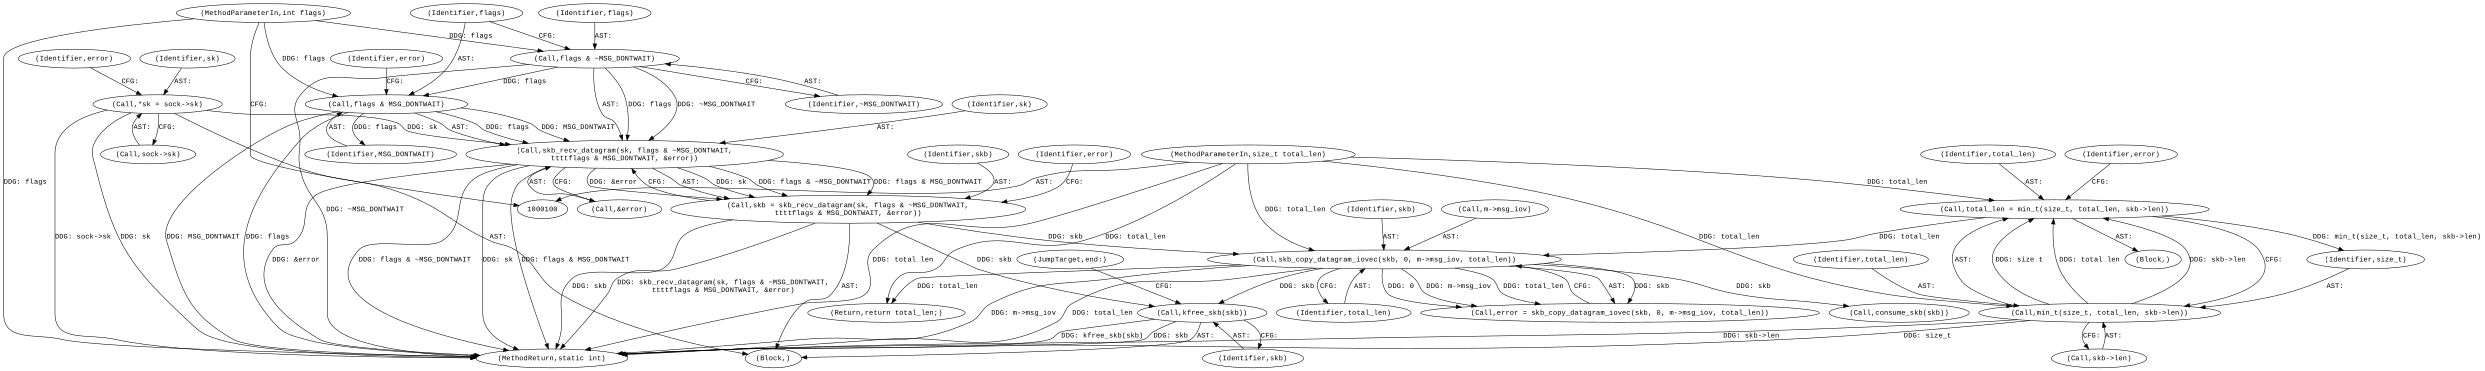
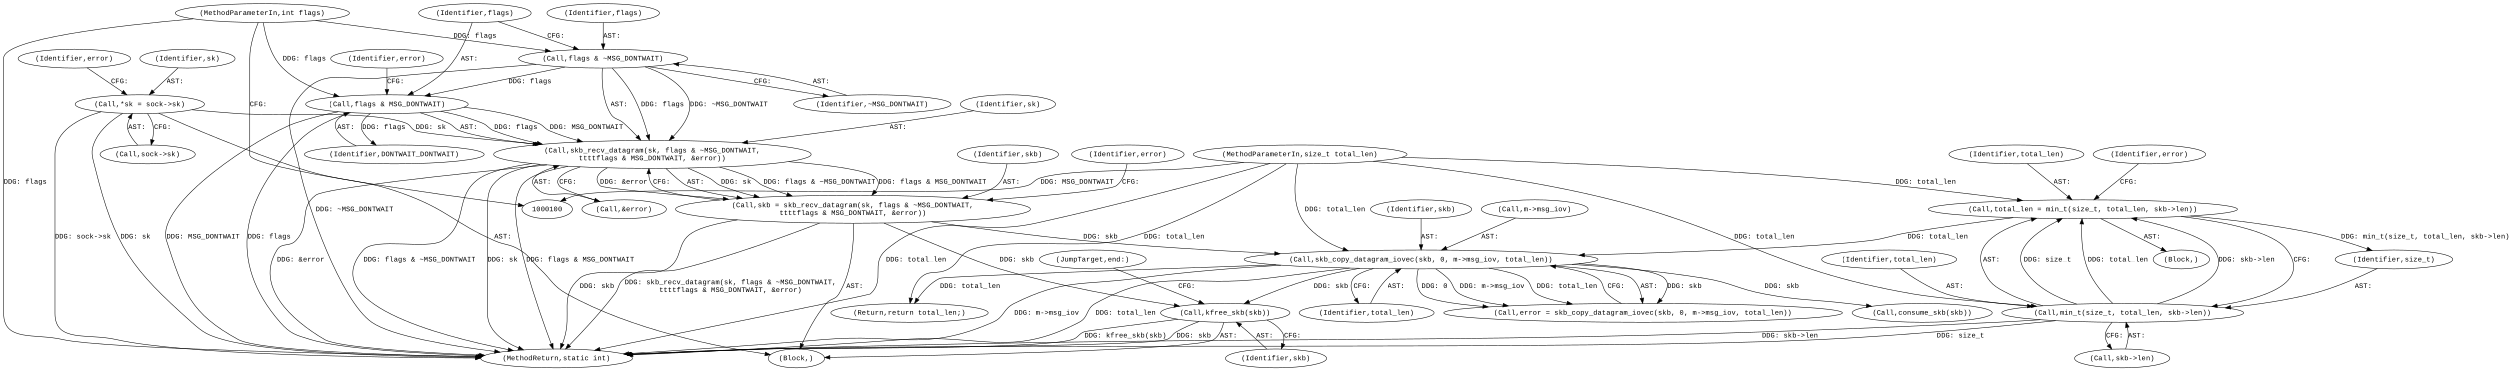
(381, 154) -> (394, 154)
(1047, 182) -> (1077, 182)
